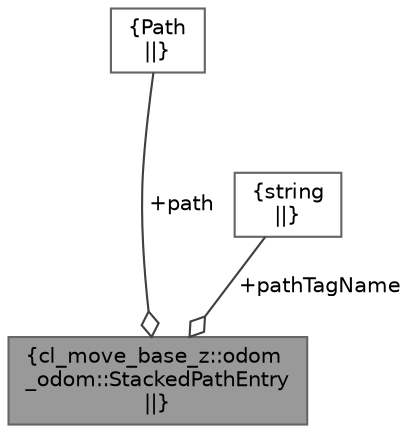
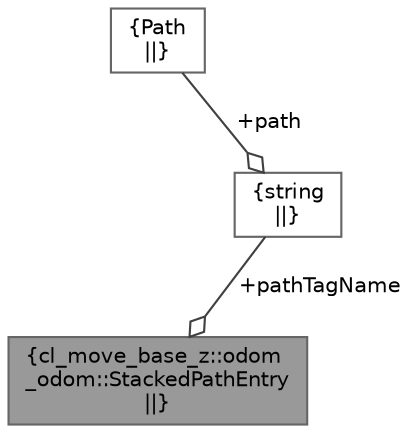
(142, 192) -> (215, 112)
